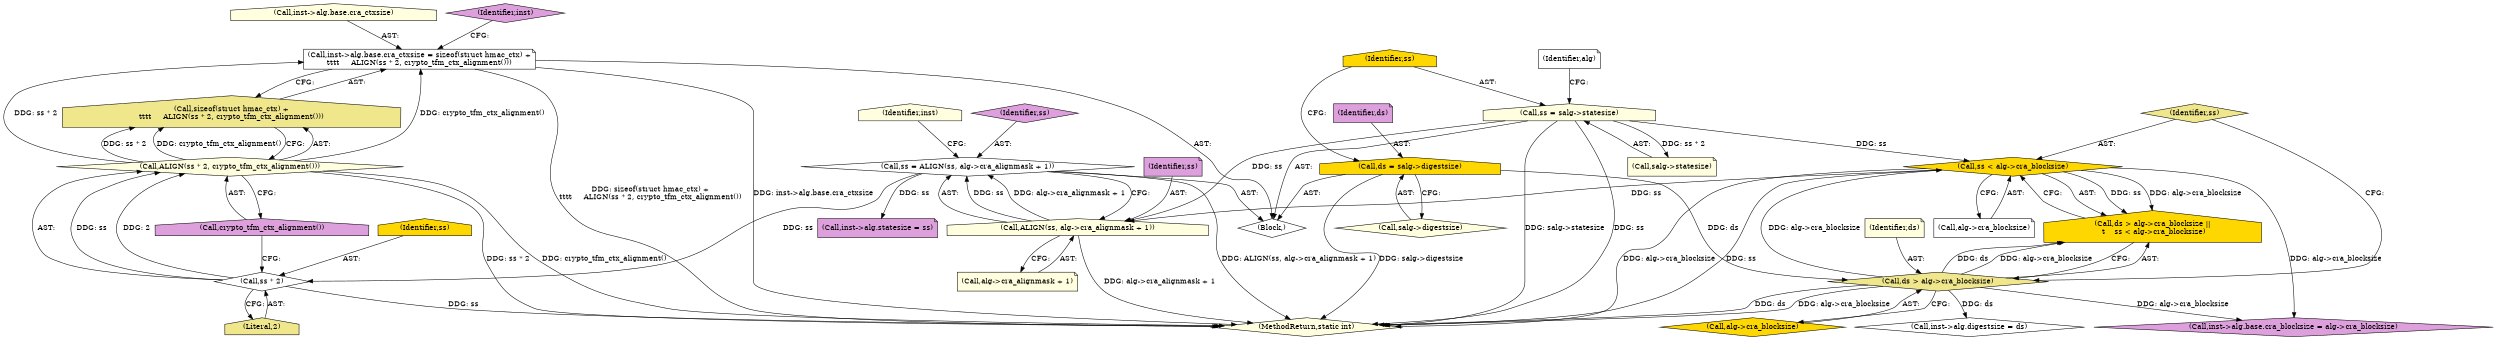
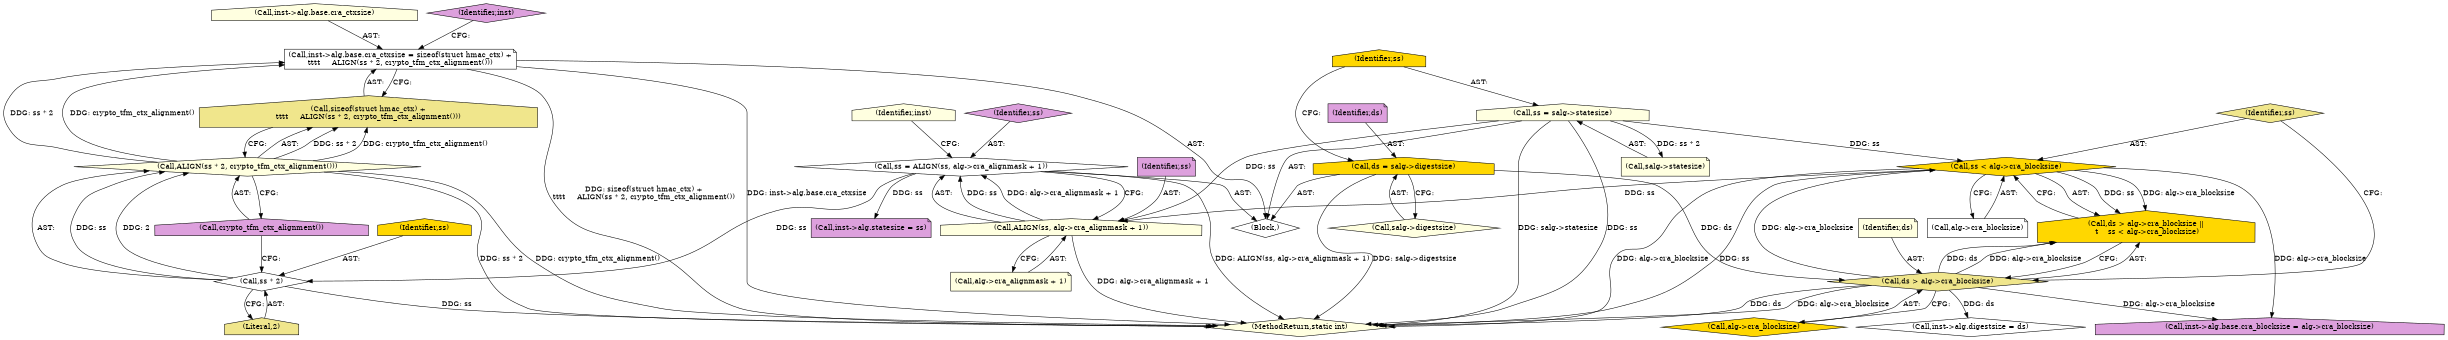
(1569, 59) -> none
(2294, 327) -> (2270, 327)
